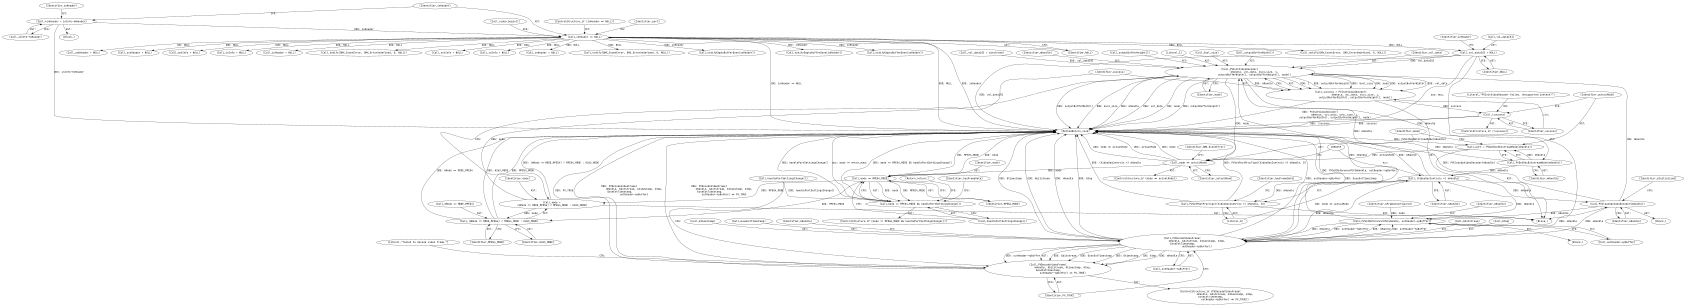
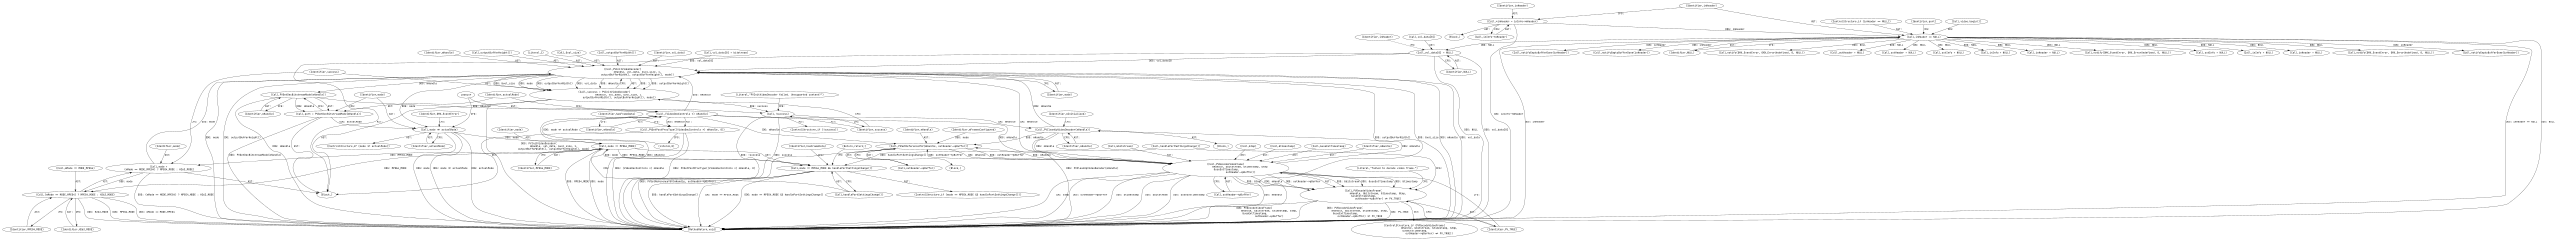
(1346, 138) -> (316, 221)
(861, 195) -> none
(1231, 213) -> none
